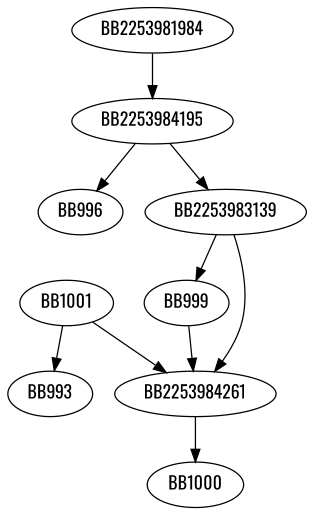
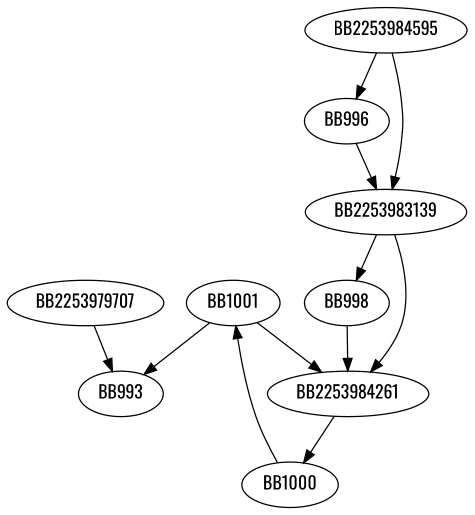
(153, 30) -> none
(153, 121) -> (386, 30)
none -> (364, 160)
none -> (86, 303)
(187, 303) -> (347, 303)
none -> (252, 403)
